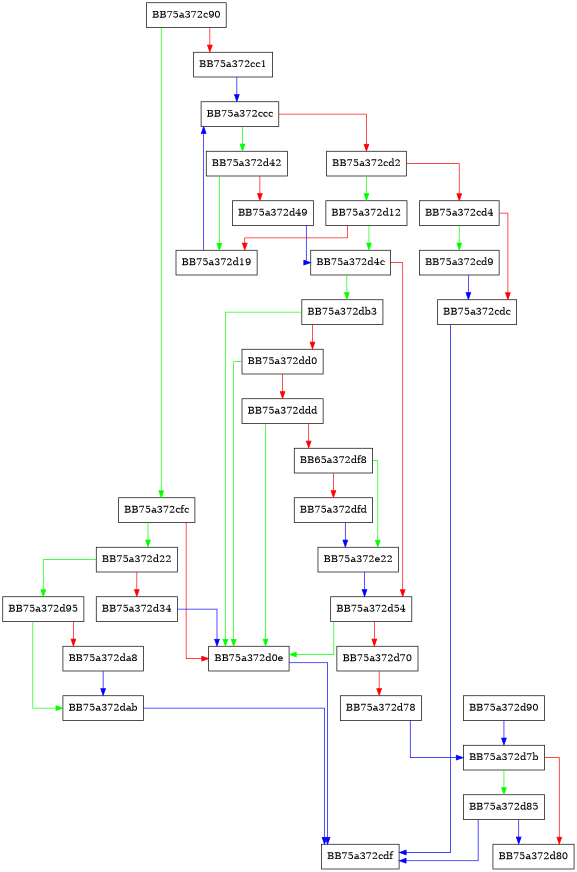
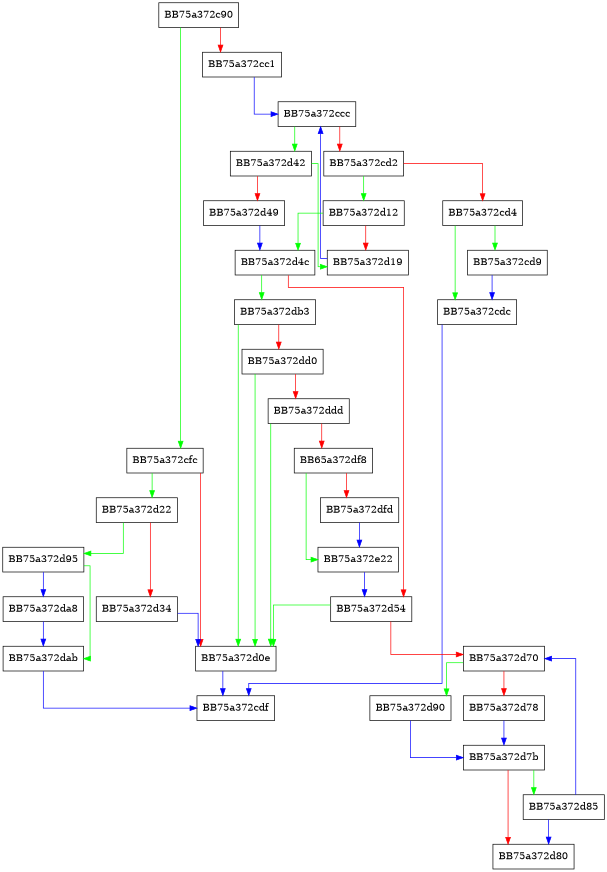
(508, 249) -> (455, 259)
(73, 630) -> (43, 581)
none -> (447, 668)
(463, 861) -> (576, 715)
